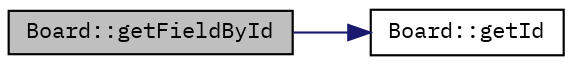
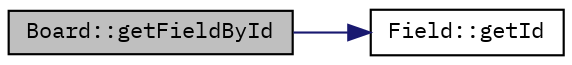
(467, 33) -> (467, 33)
